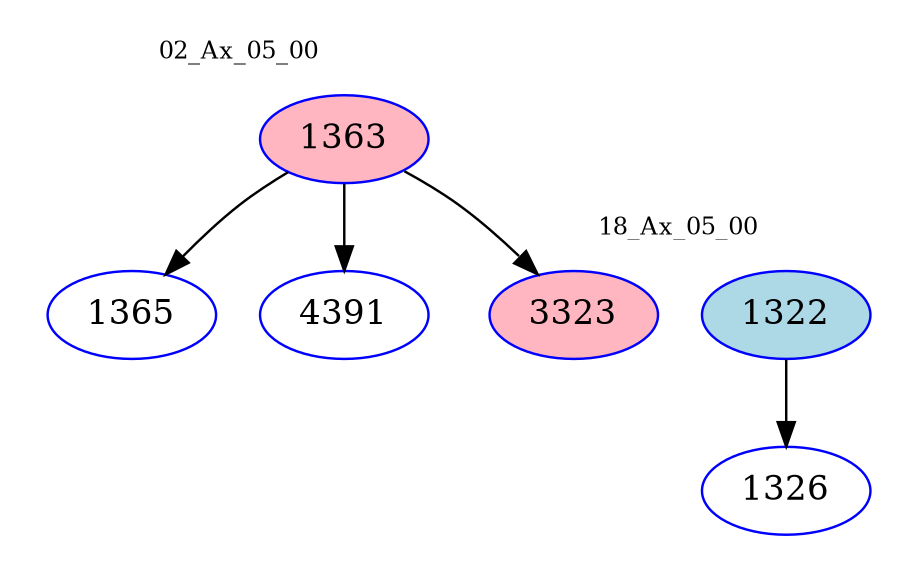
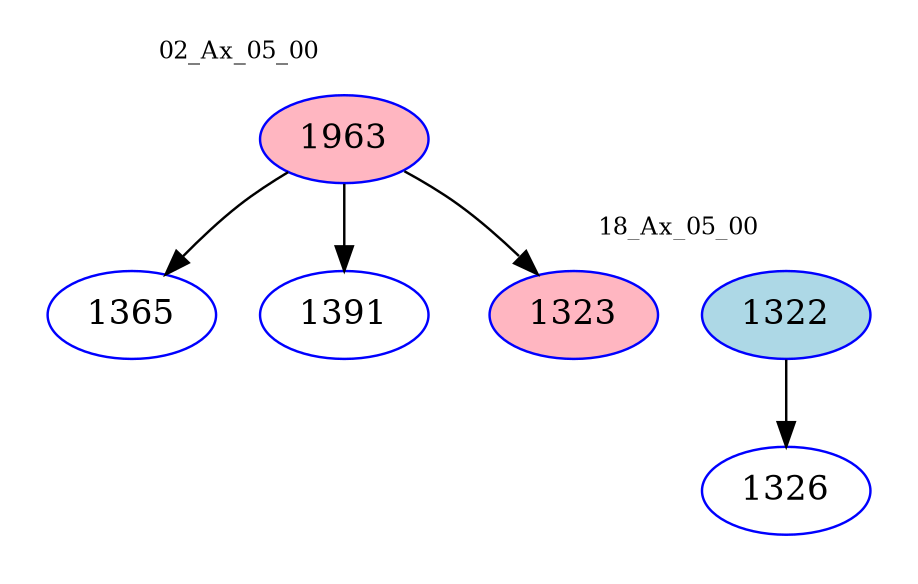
(344, 139) -> (344, 139)
(344, 315) -> (344, 315)
(574, 315) -> (574, 315)
